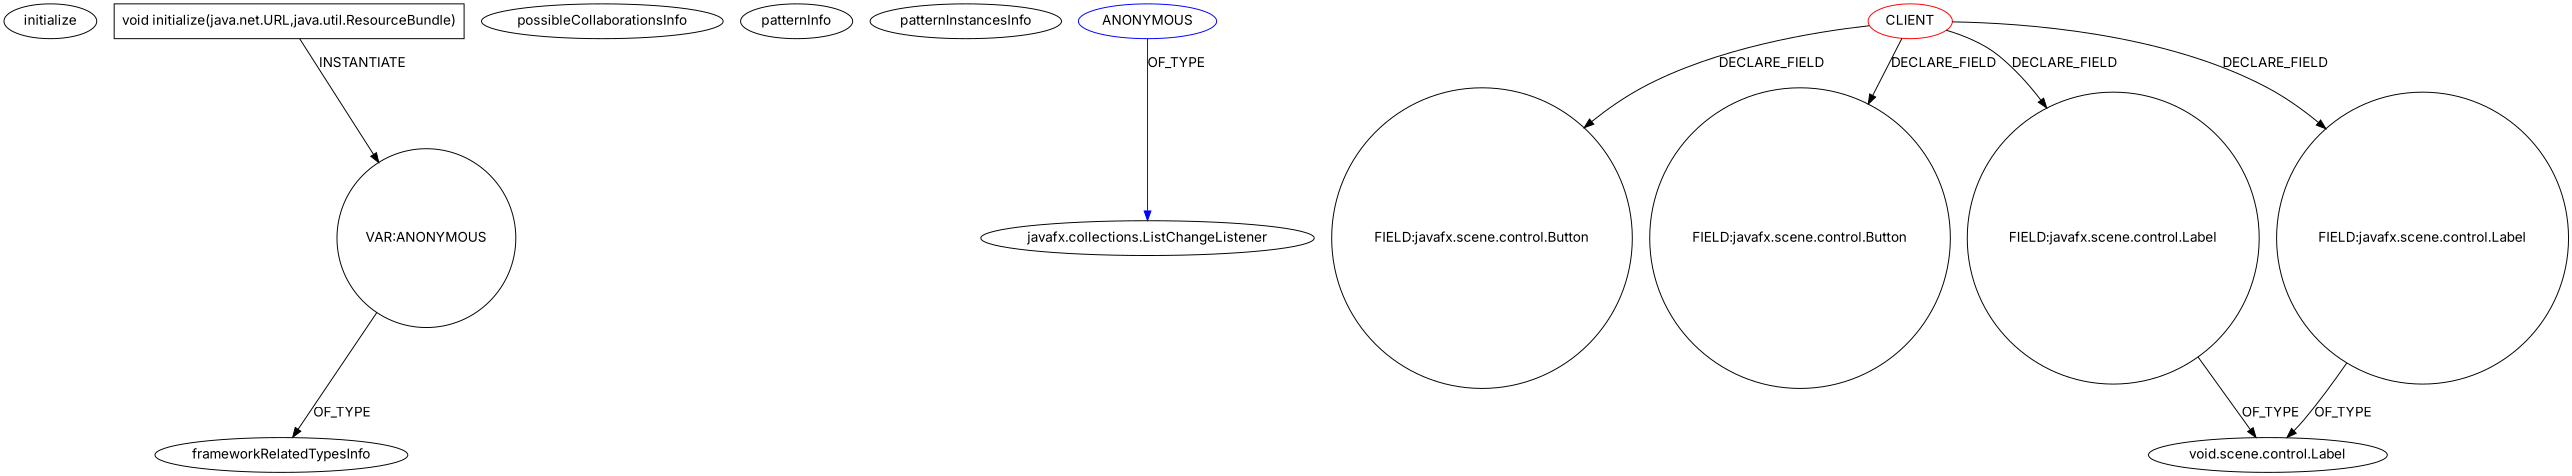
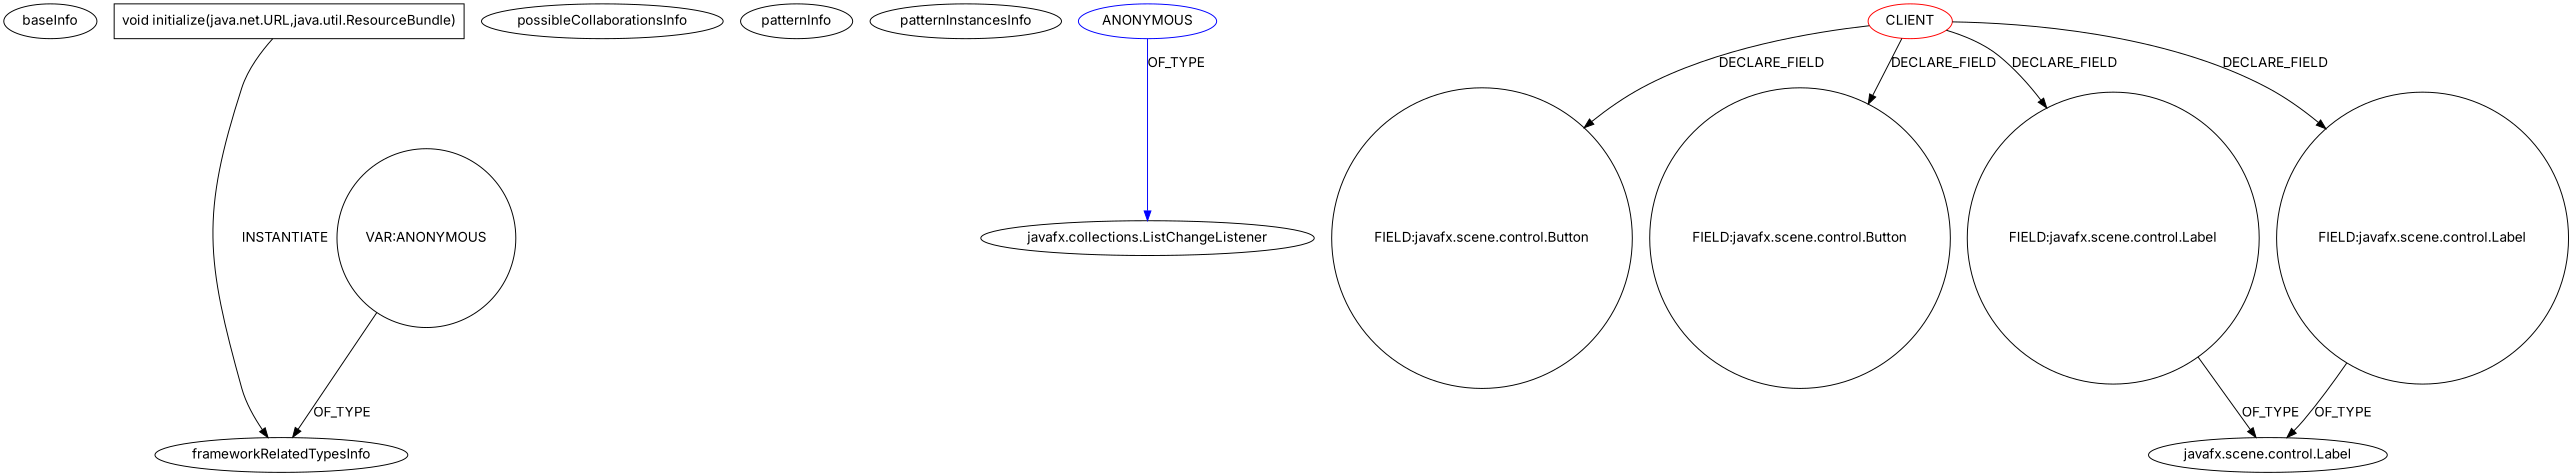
(50, 21) -> (50, 21)
(337, 97) -> (213, 232)
(2268, 455) -> (2268, 455)
